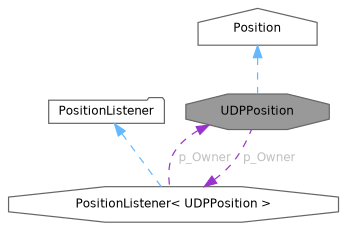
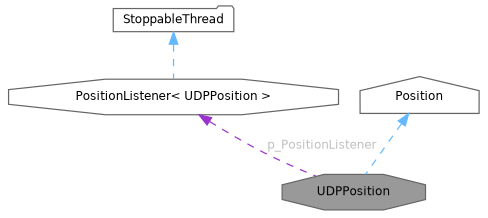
(107, 112) -> (174, 20)
(174, 153) -> none
(267, 158) -> (320, 146)
